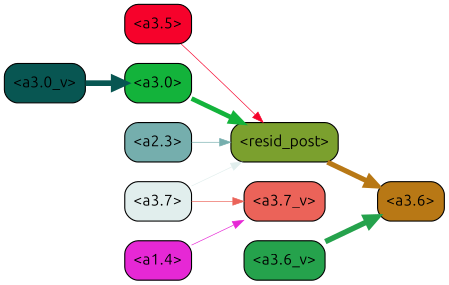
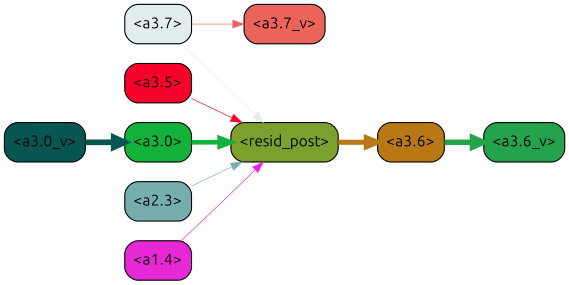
(346, 232) -> (458, 142)
(213, 235) -> (218, 205)
